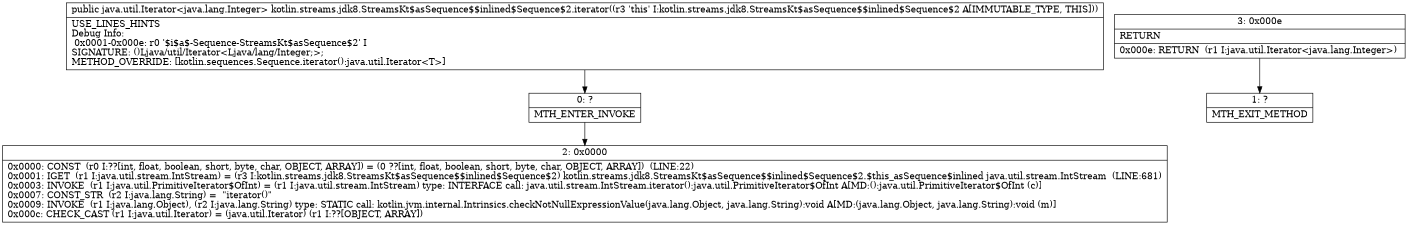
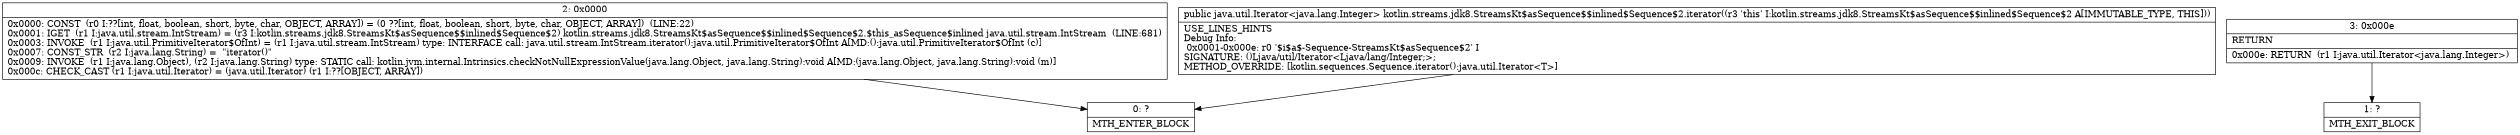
(585, 115) -> (1141, 124)
(1260, 115) -> (2372, 124)
(585, 131) -> (972, 94)
